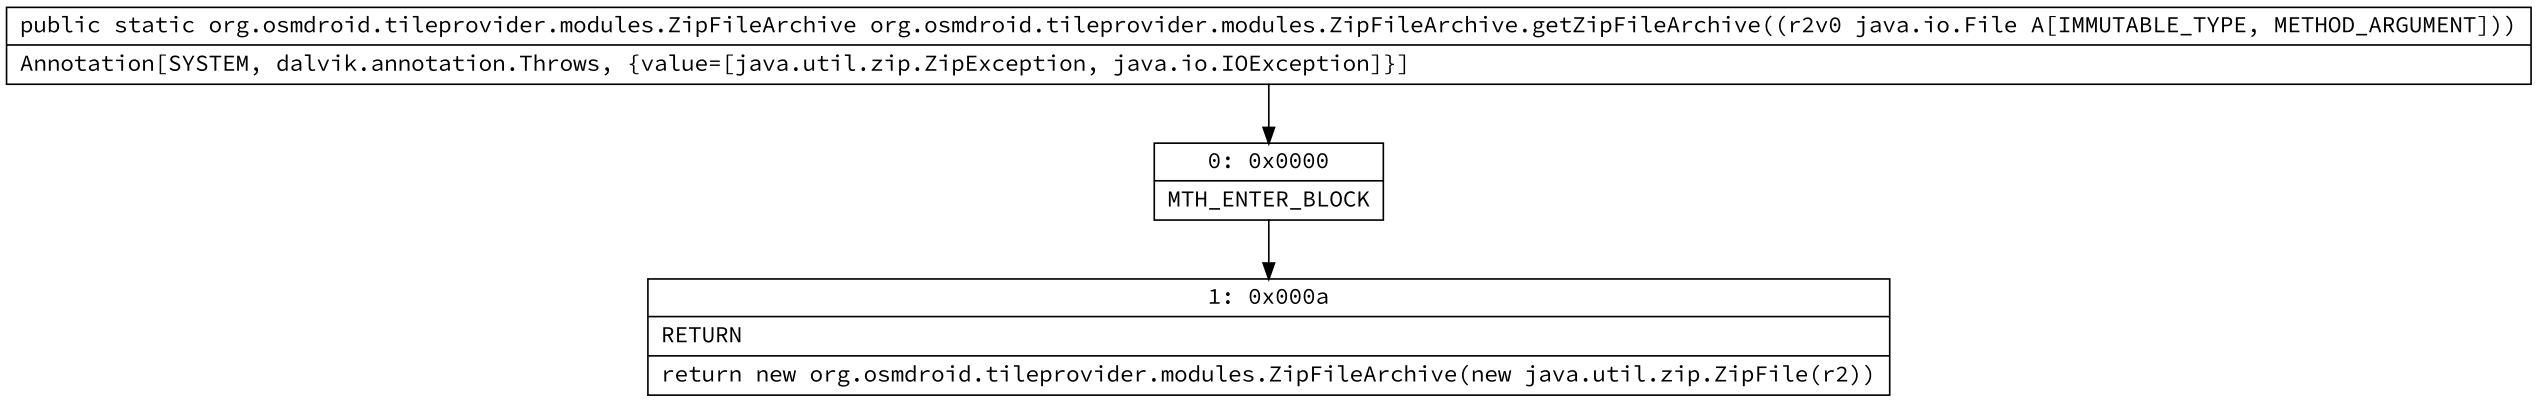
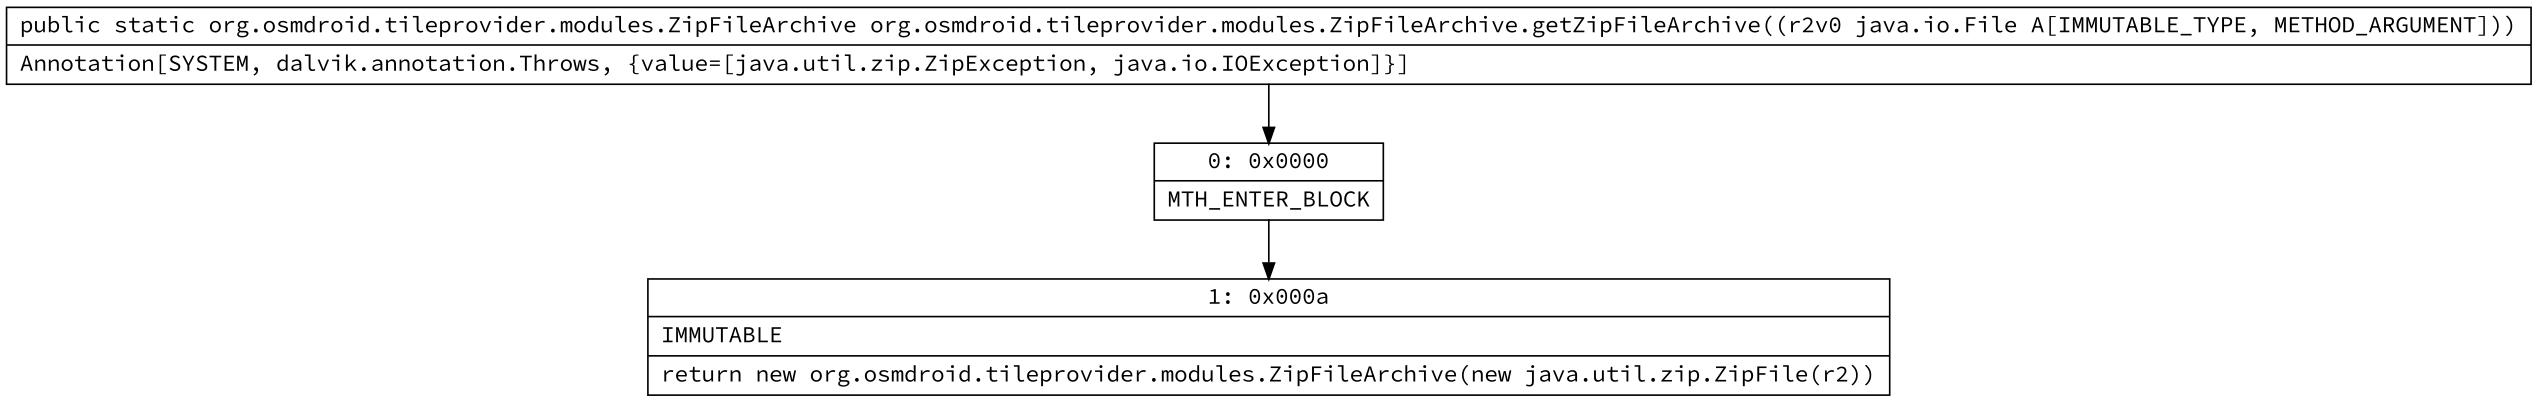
(702, 335) -> (722, 335)
